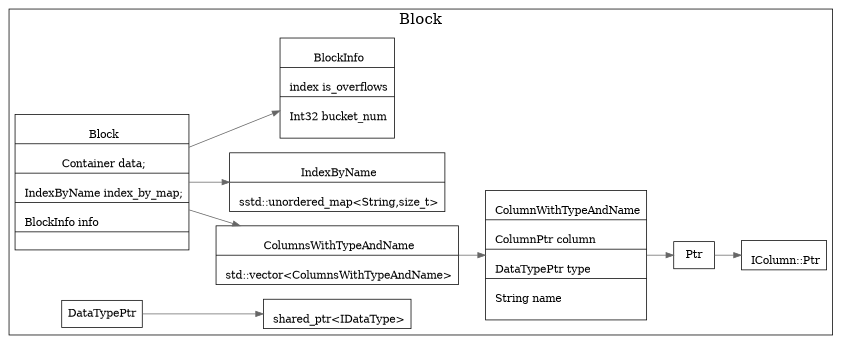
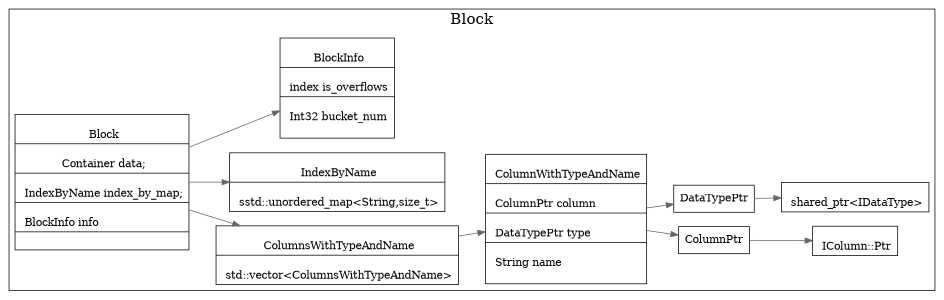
none -> (656, 207)
(694, 255) -> (714, 240)
